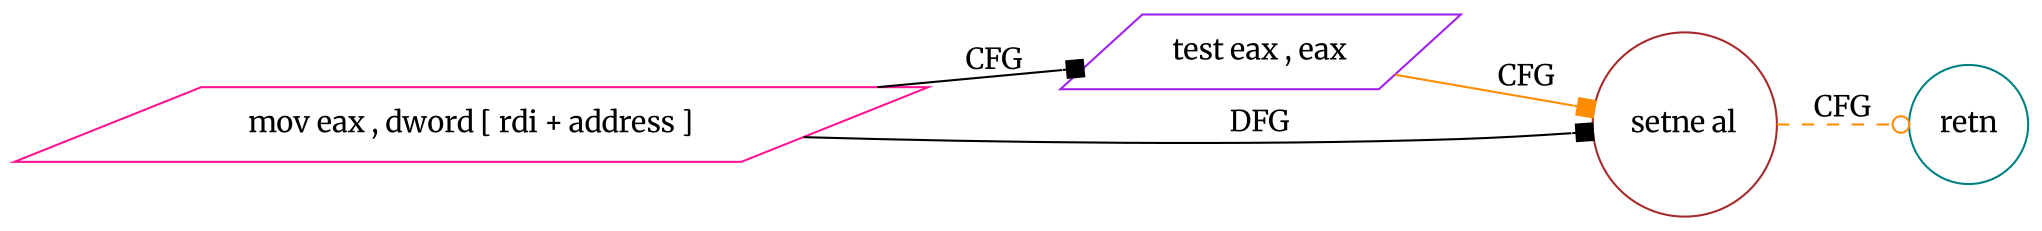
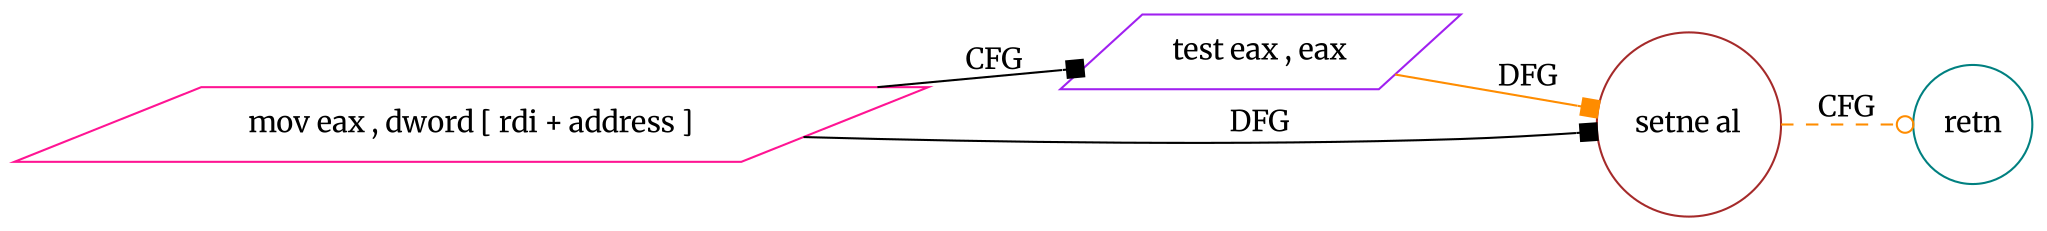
(1527, 78) -> (1529, 78)
